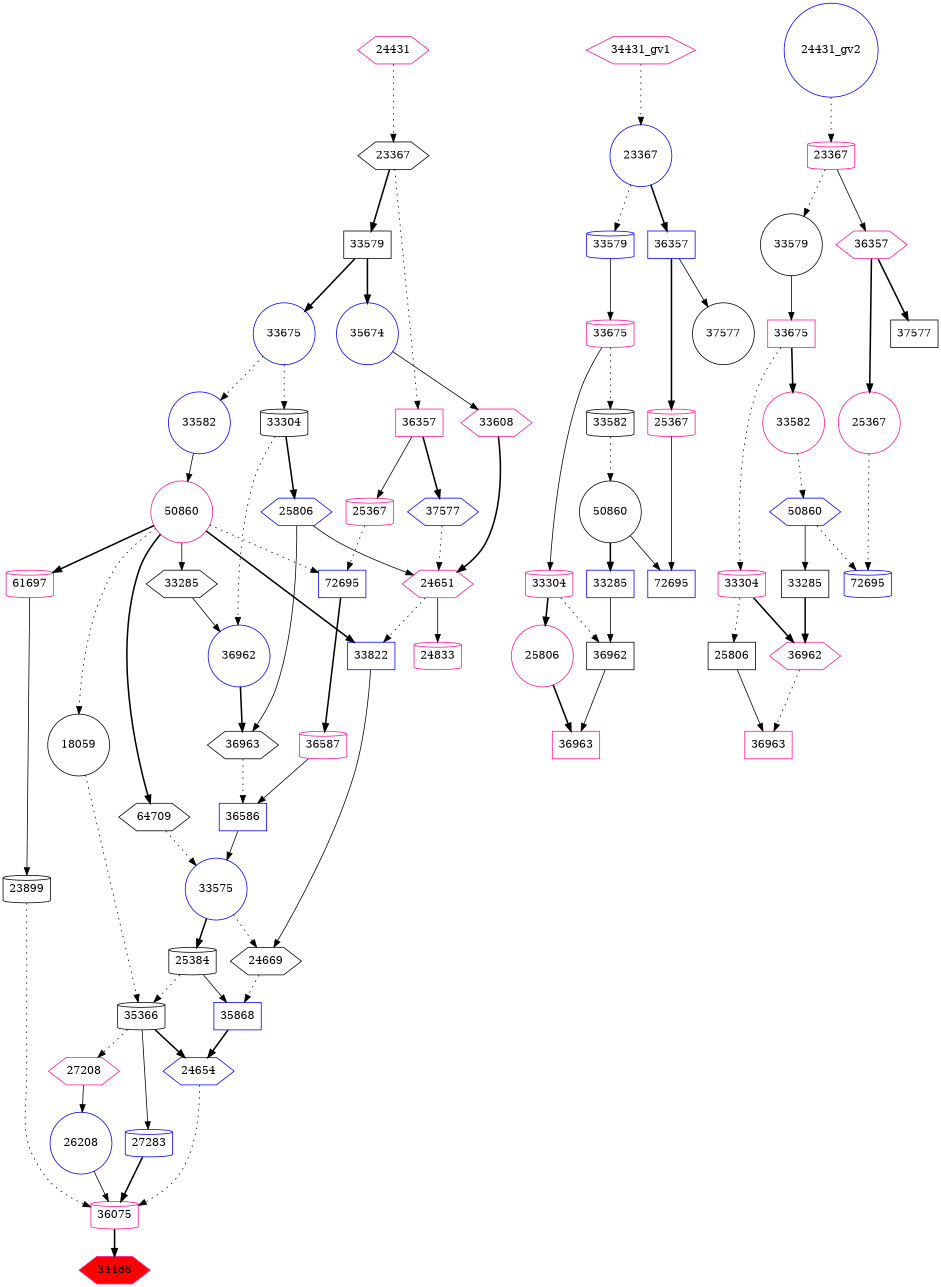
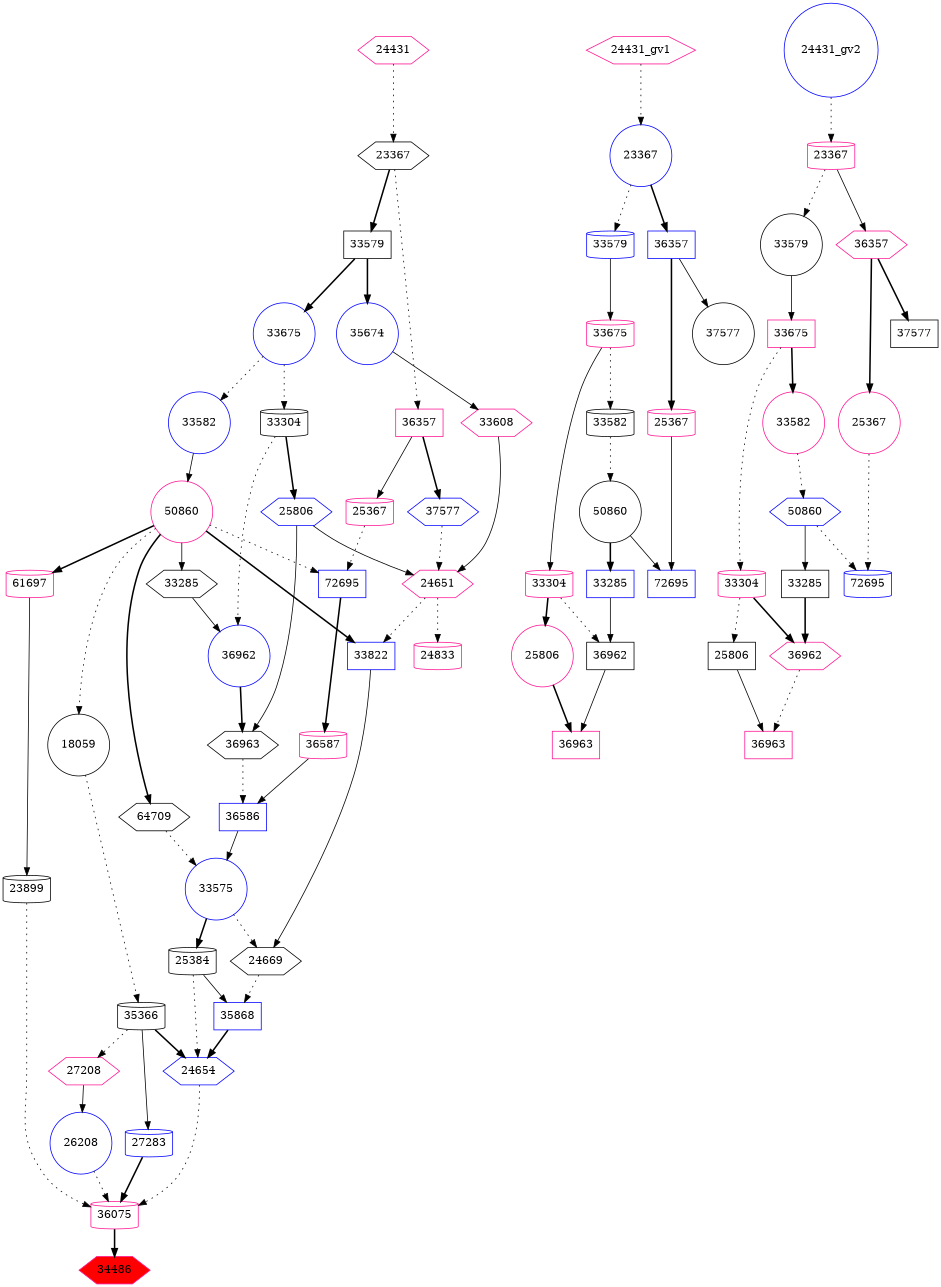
(641, 50) -> (641, 50)
(497, 507) -> (497, 507)
(438, 616) -> (438, 616)
(170, 986) -> (195, 1012)
(99, 1183) -> (99, 1183)
